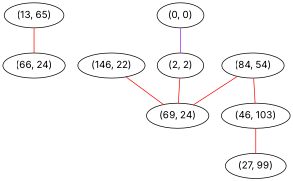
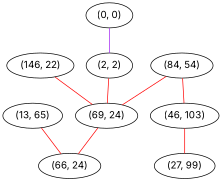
none -> (88, 141)
